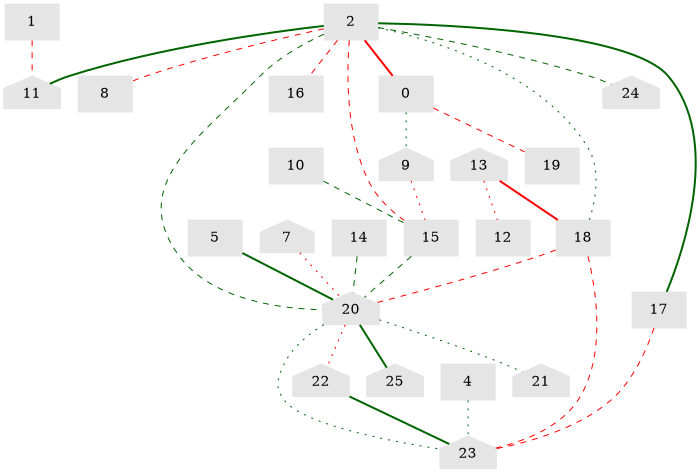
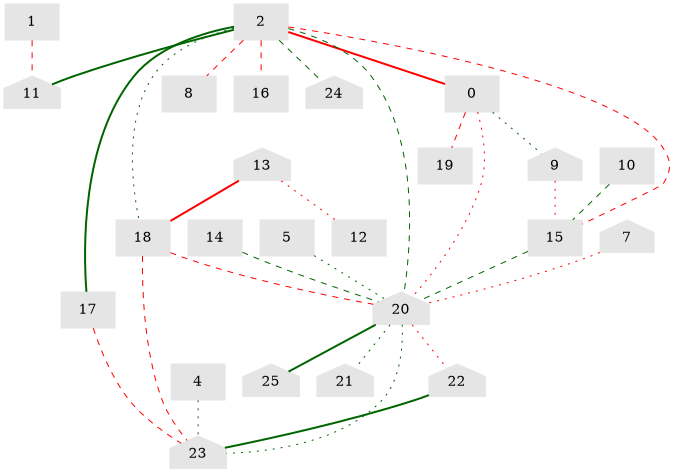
none -> (470, 212)
(288, 276) -> (349, 277)
